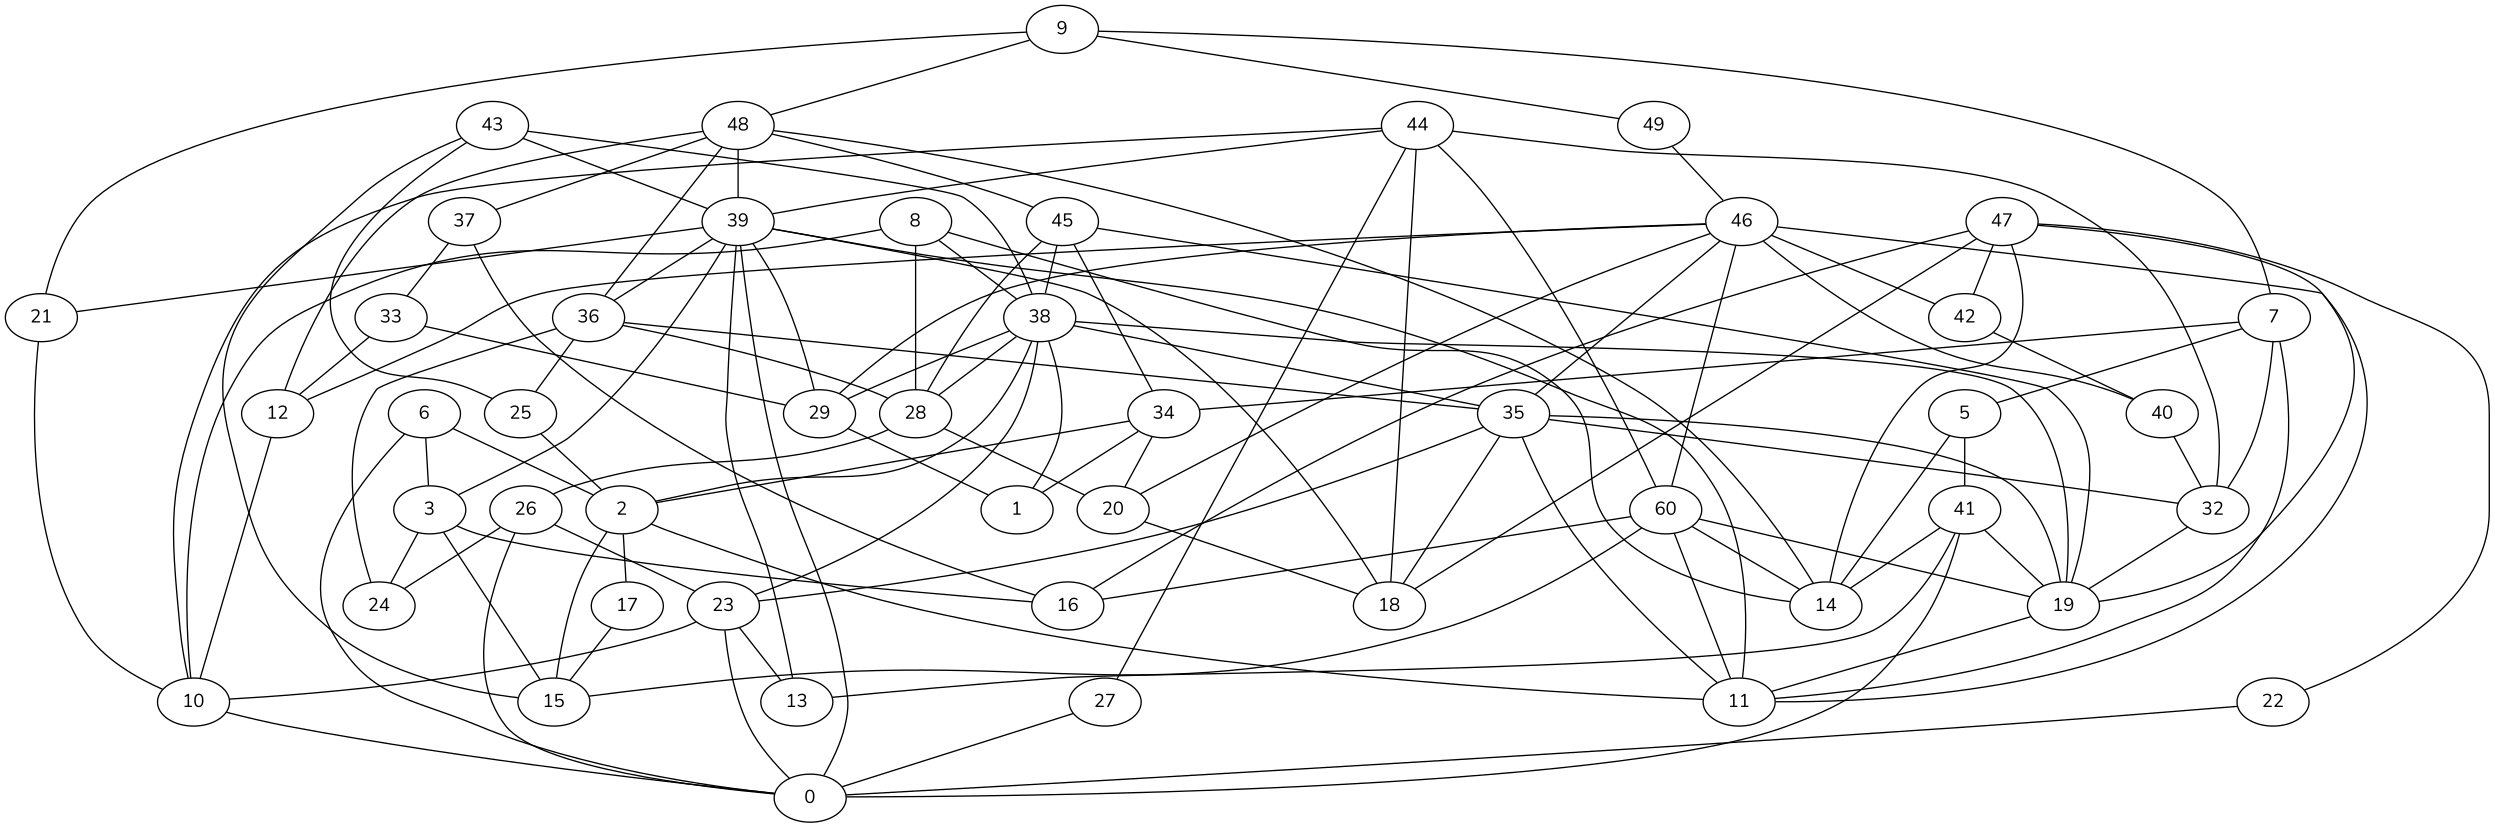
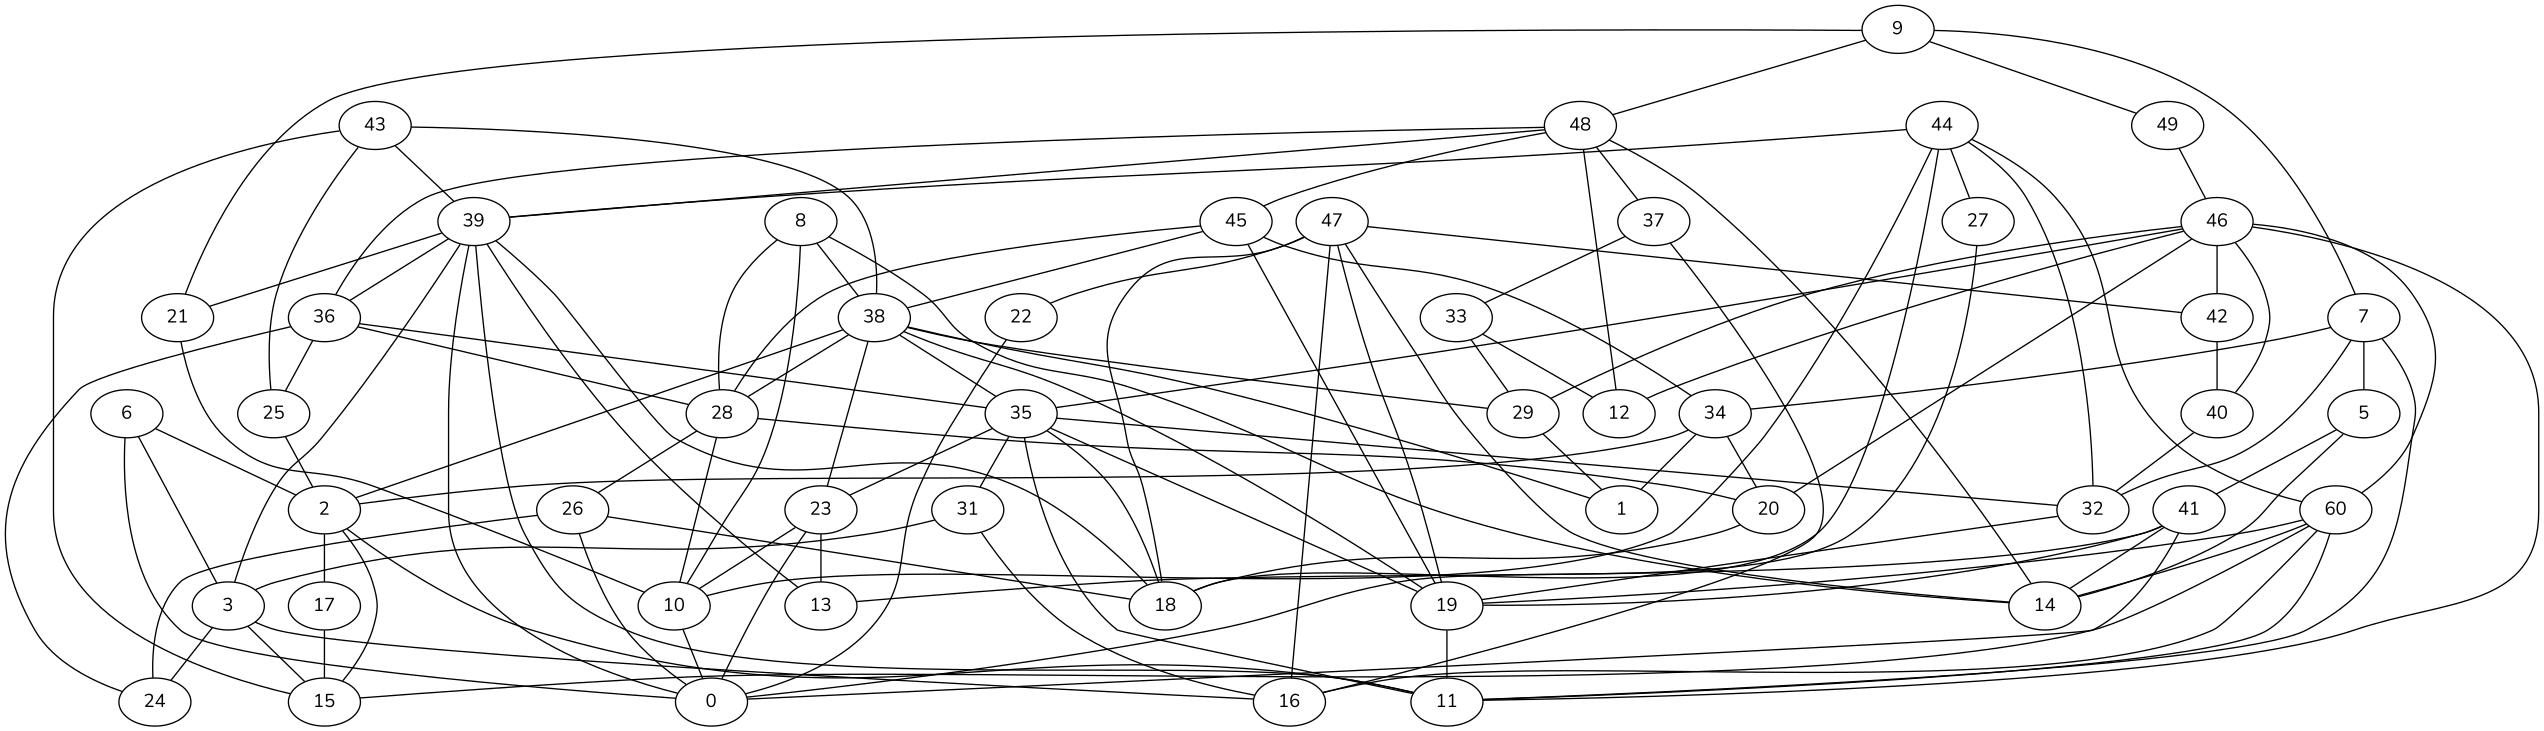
(791, 314) -> none
none -> (968, 510)
(607, 550) -> (869, 558)
(236, 558) -> (696, 517)
